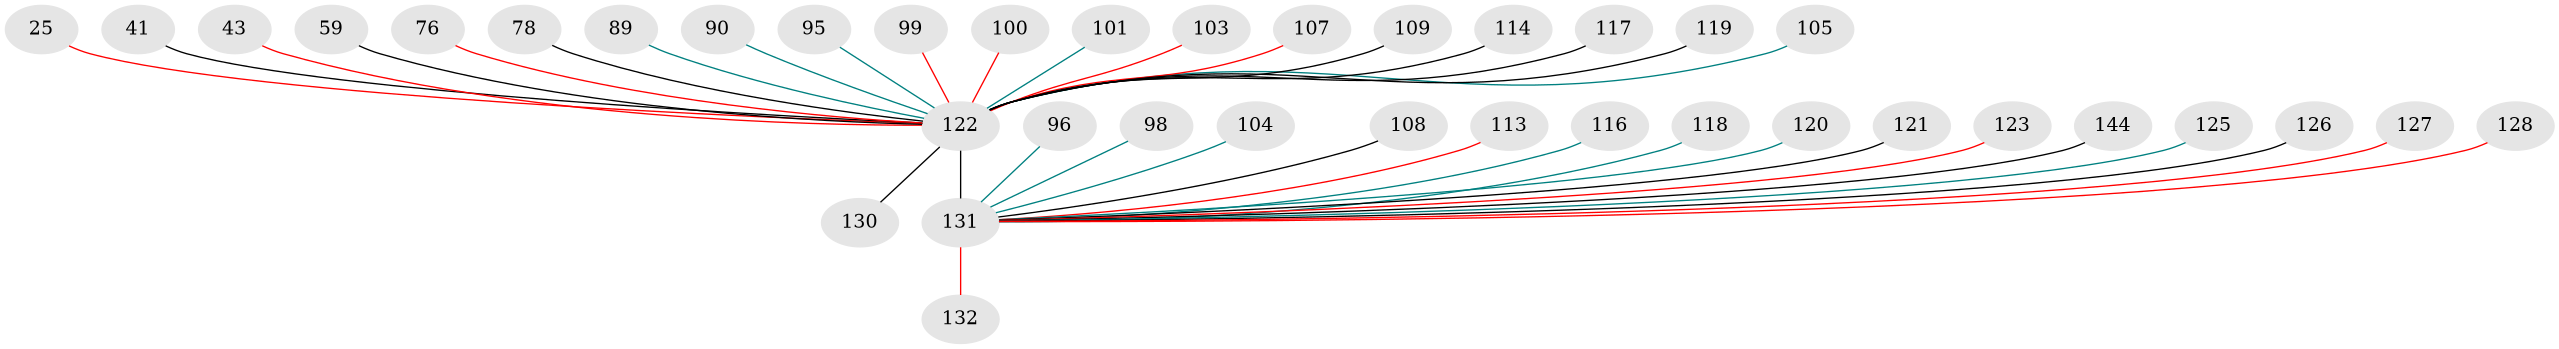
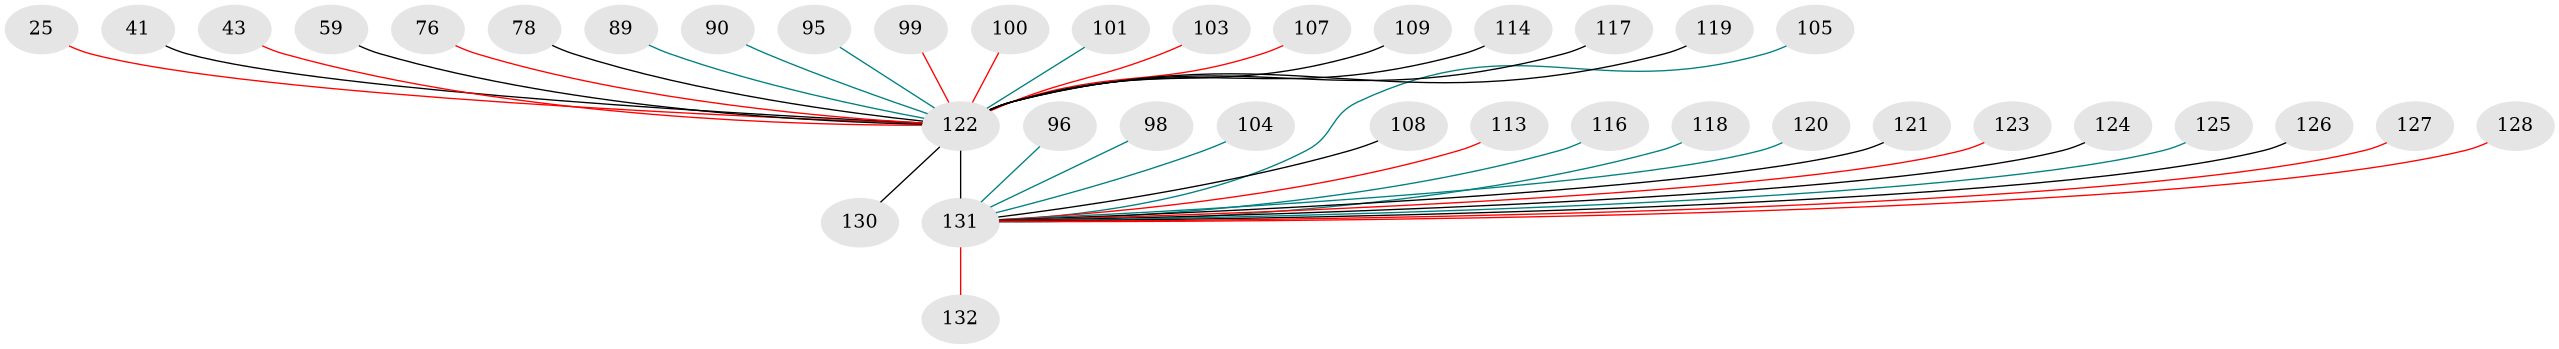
(1549, 85) -> (1380, 93)
(2113, 126) -> (2113, 126)
